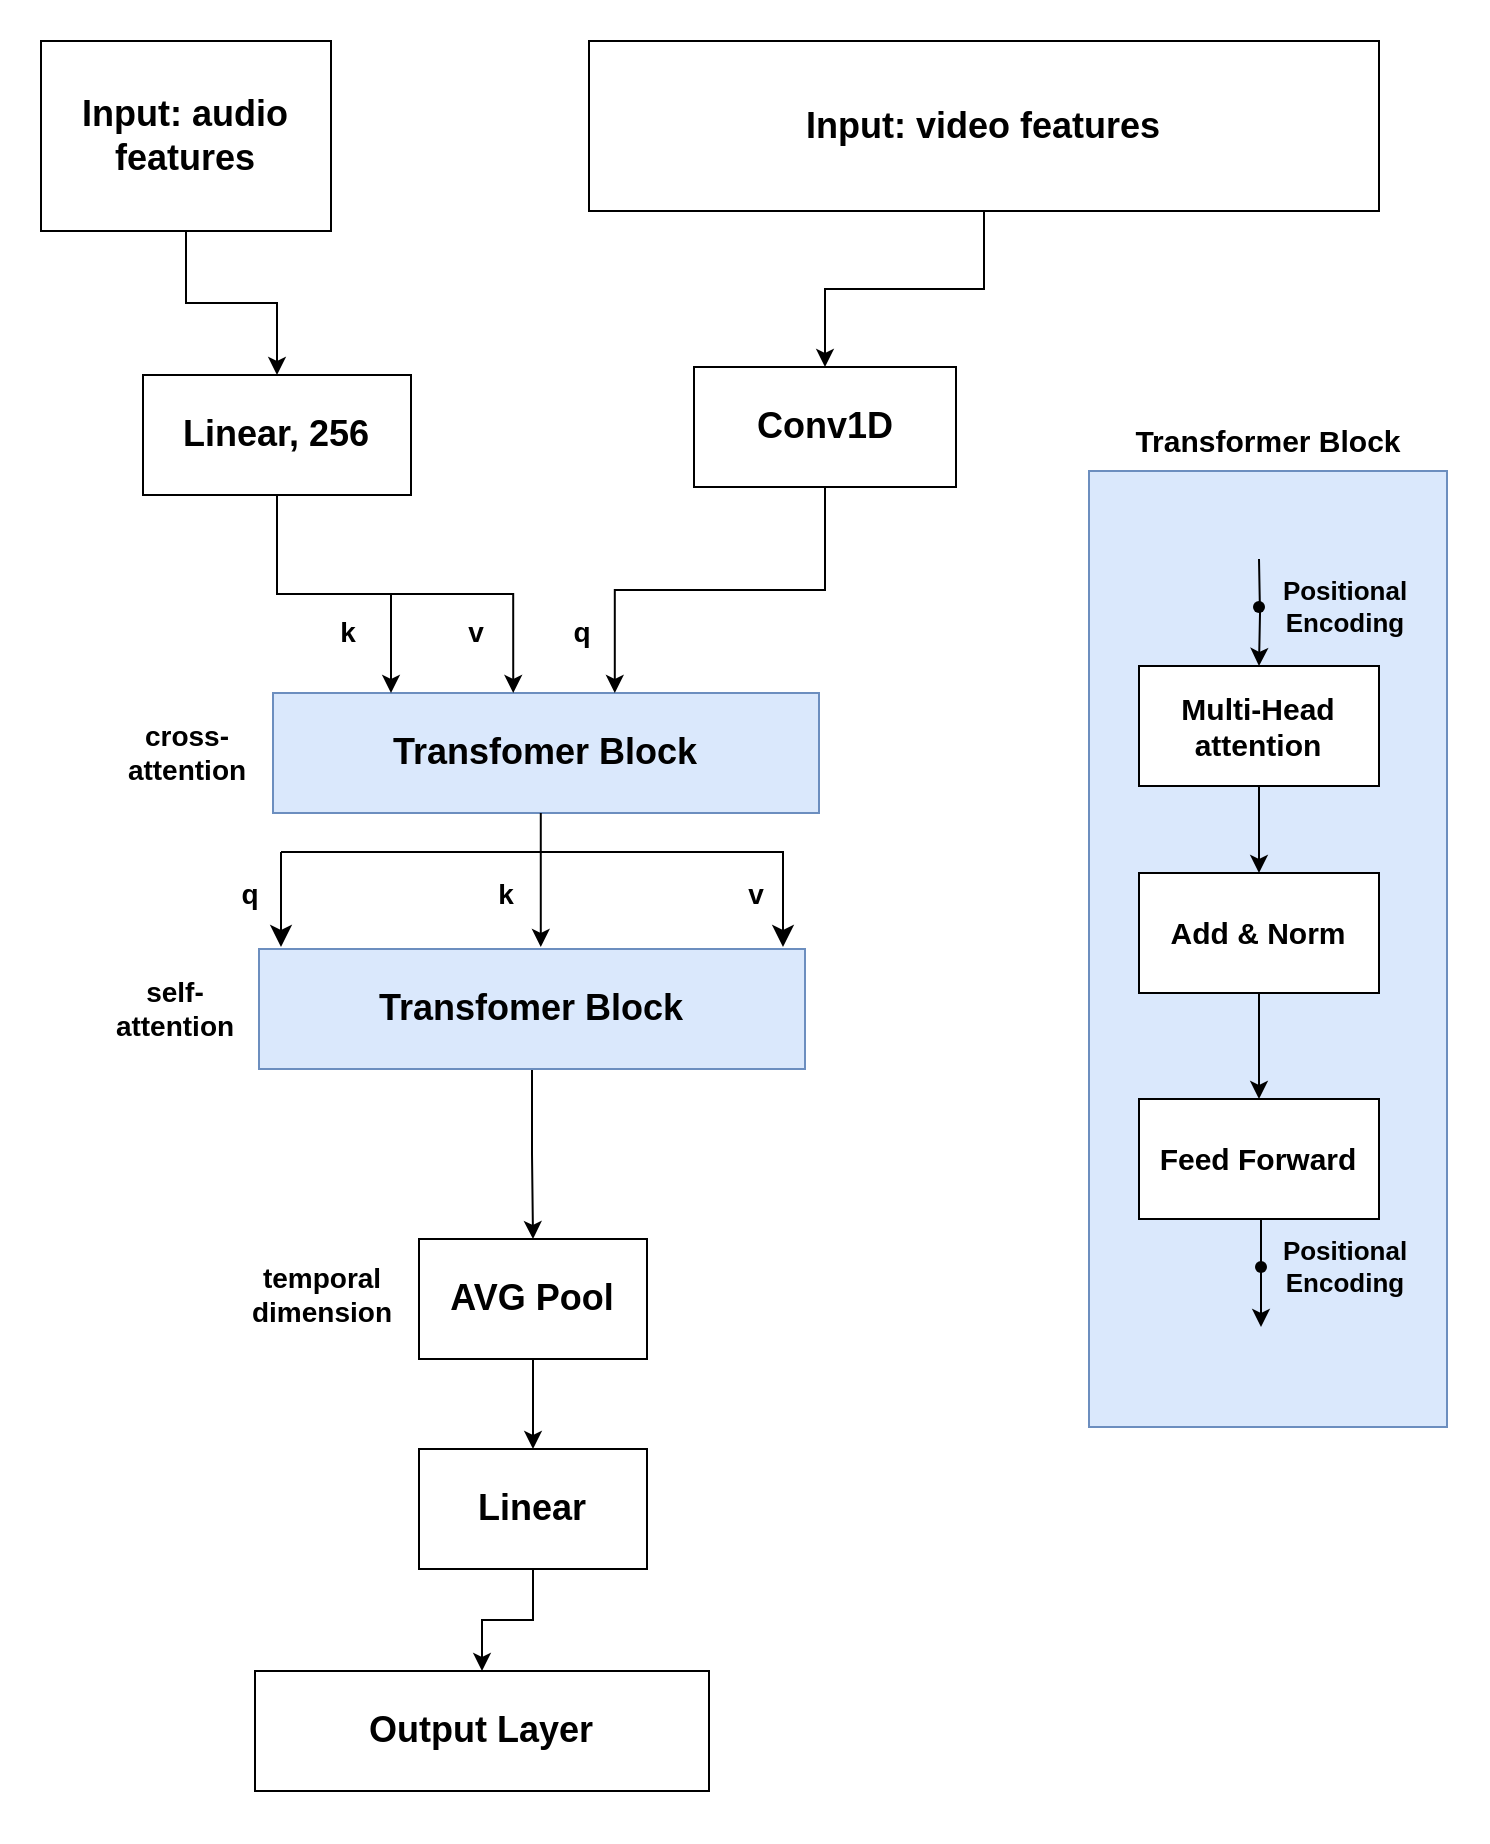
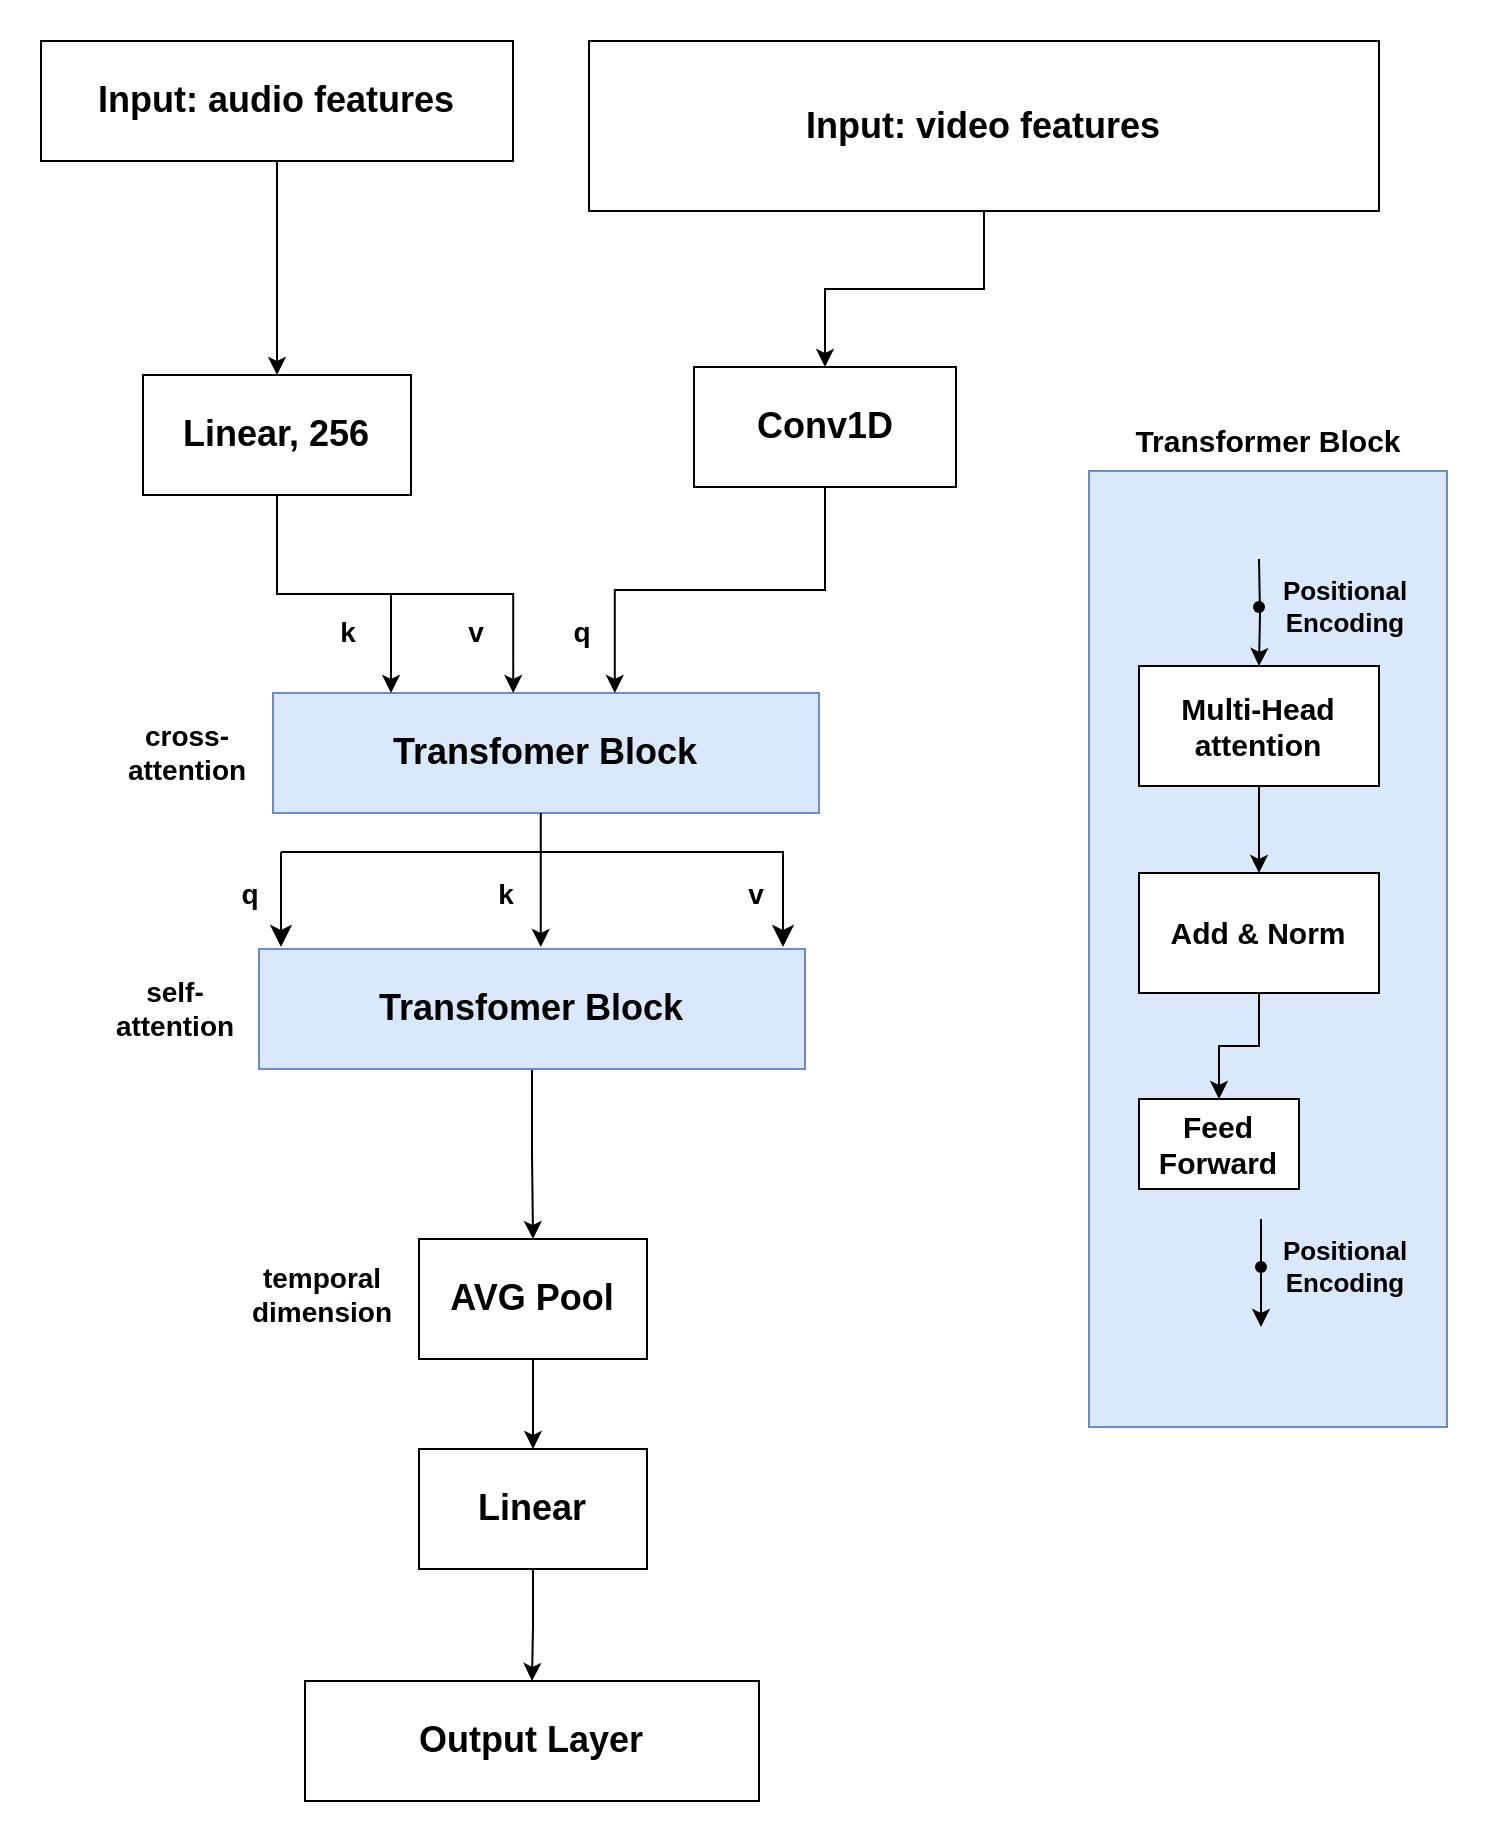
(186, 136) -> (277, 101)
(1259, 1159) -> (1219, 1144)
(482, 1731) -> (532, 1741)
